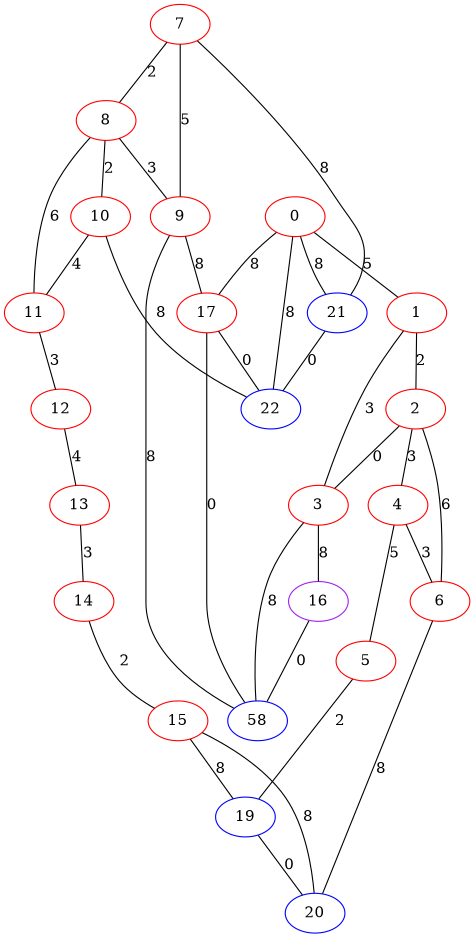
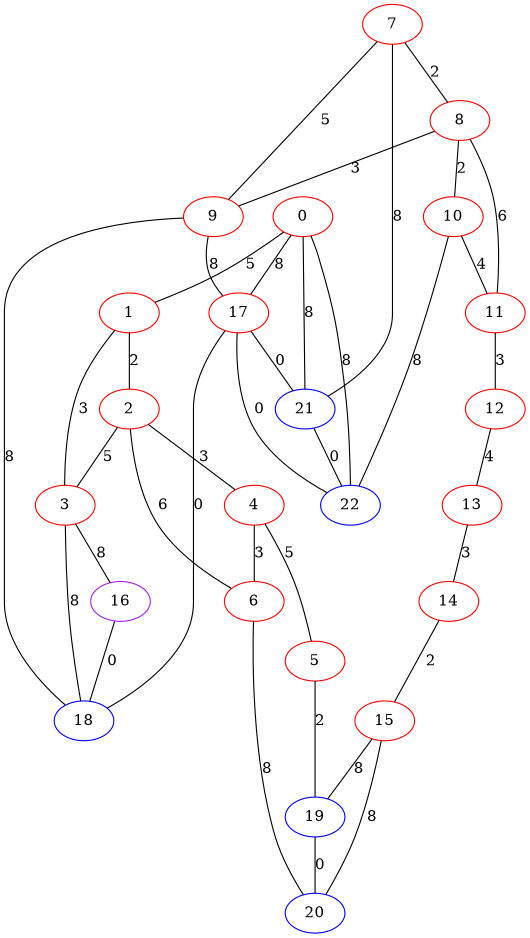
none -> (272, 361)
(378, 457) -> (108, 457)
(258, 721) -> (84, 721)
